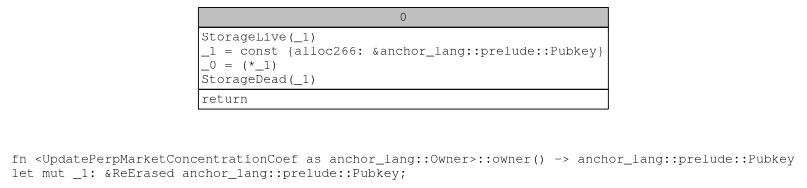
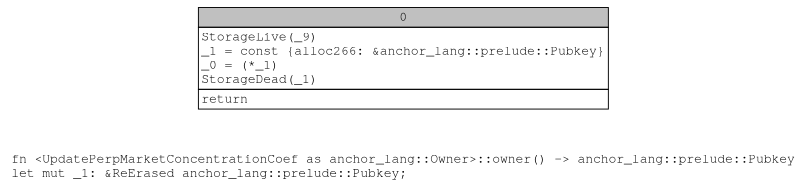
(260, 37) -> (260, 37)
